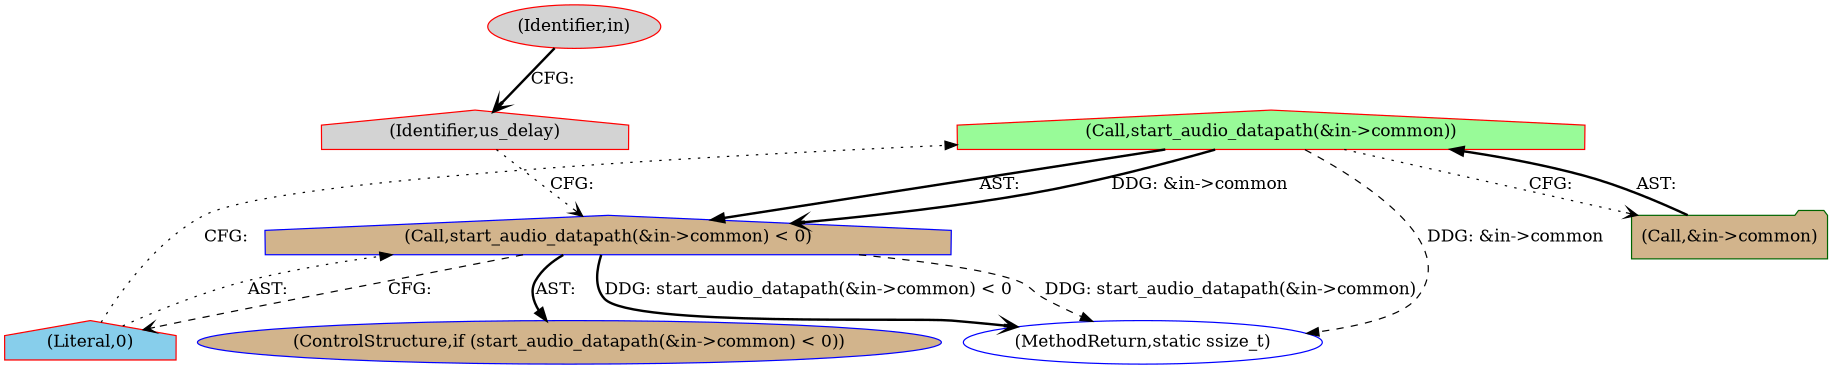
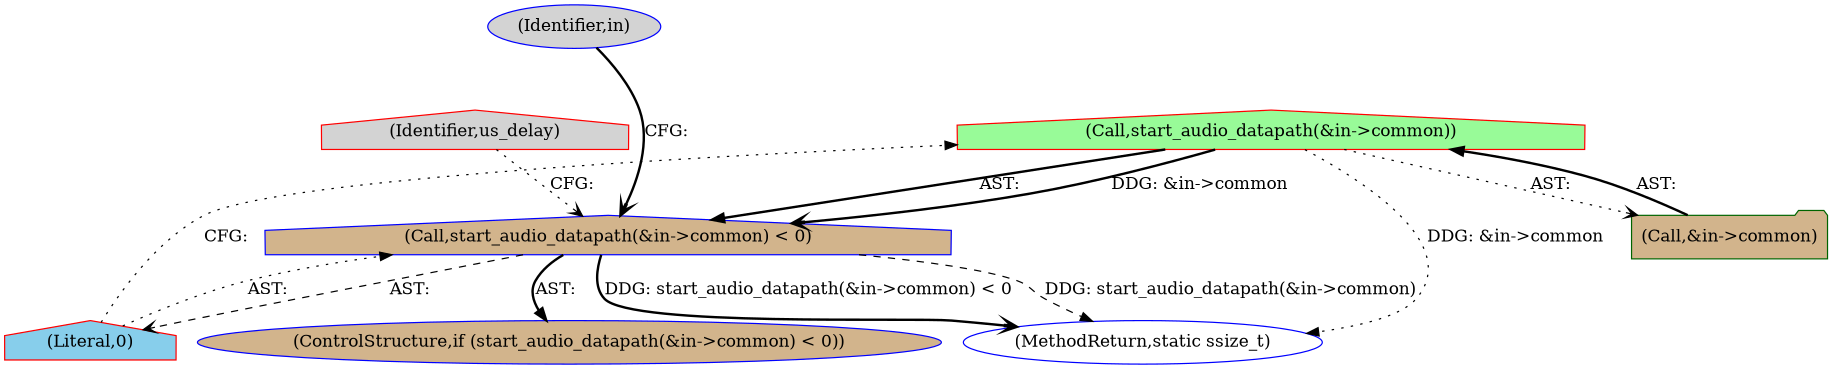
(574, 27) -> (574, 27)
(528, 75) -> (642, 120)
(1554, 184) -> (1554, 184)
(1423, 249) -> (1423, 249)
(413, 290) -> (413, 290)
